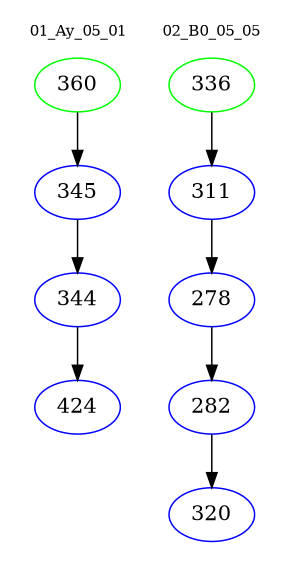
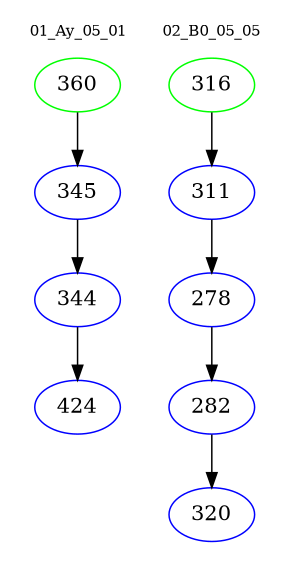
(212, 85) -> (212, 85)
